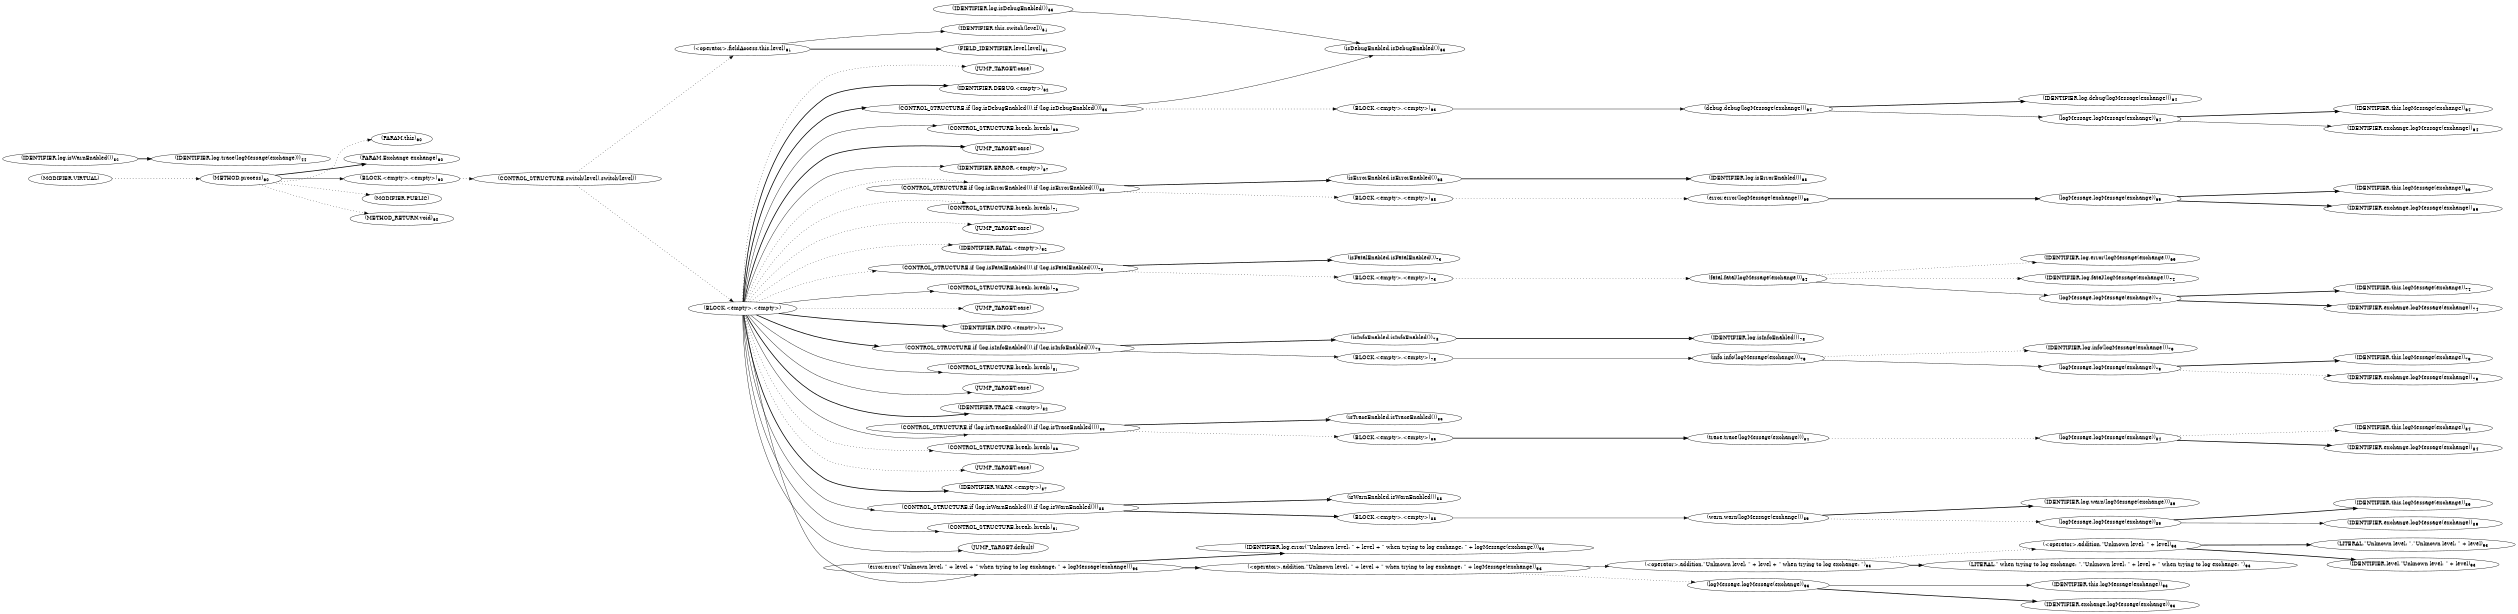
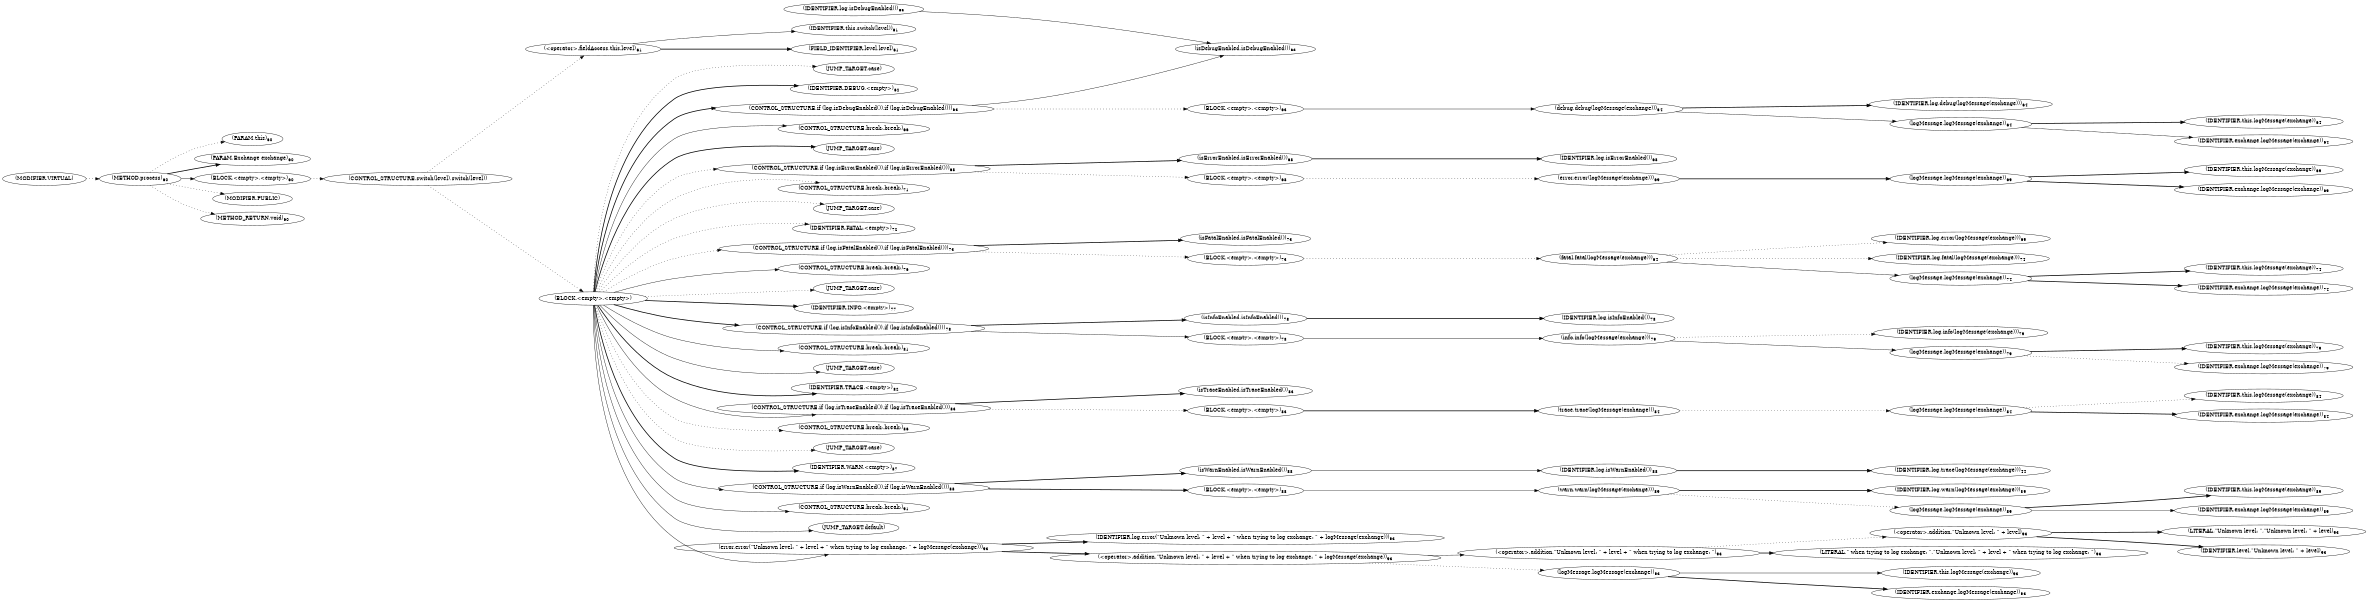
(116, 158) -> (1655, 470)
(1003, 169) -> none
(1044, 248) -> (895, 228)
none -> (1424, 471)
